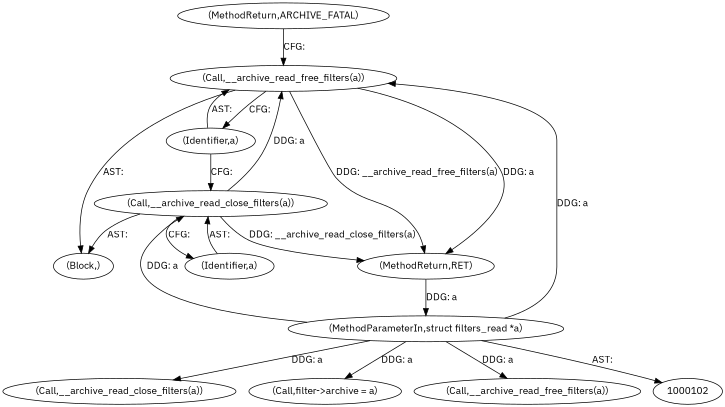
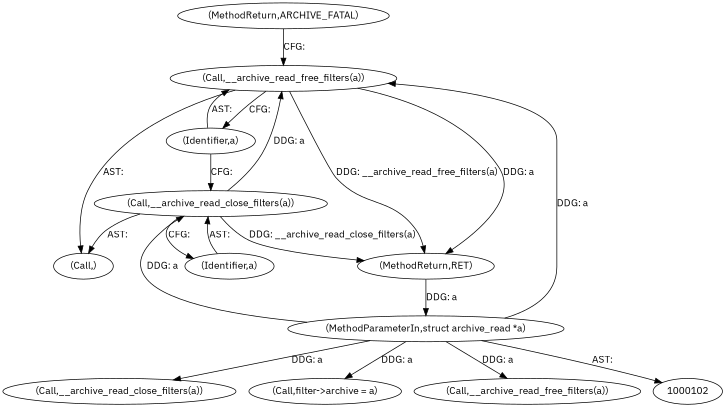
(83, 266) -> (83, 266)
(426, 329) -> (426, 329)
